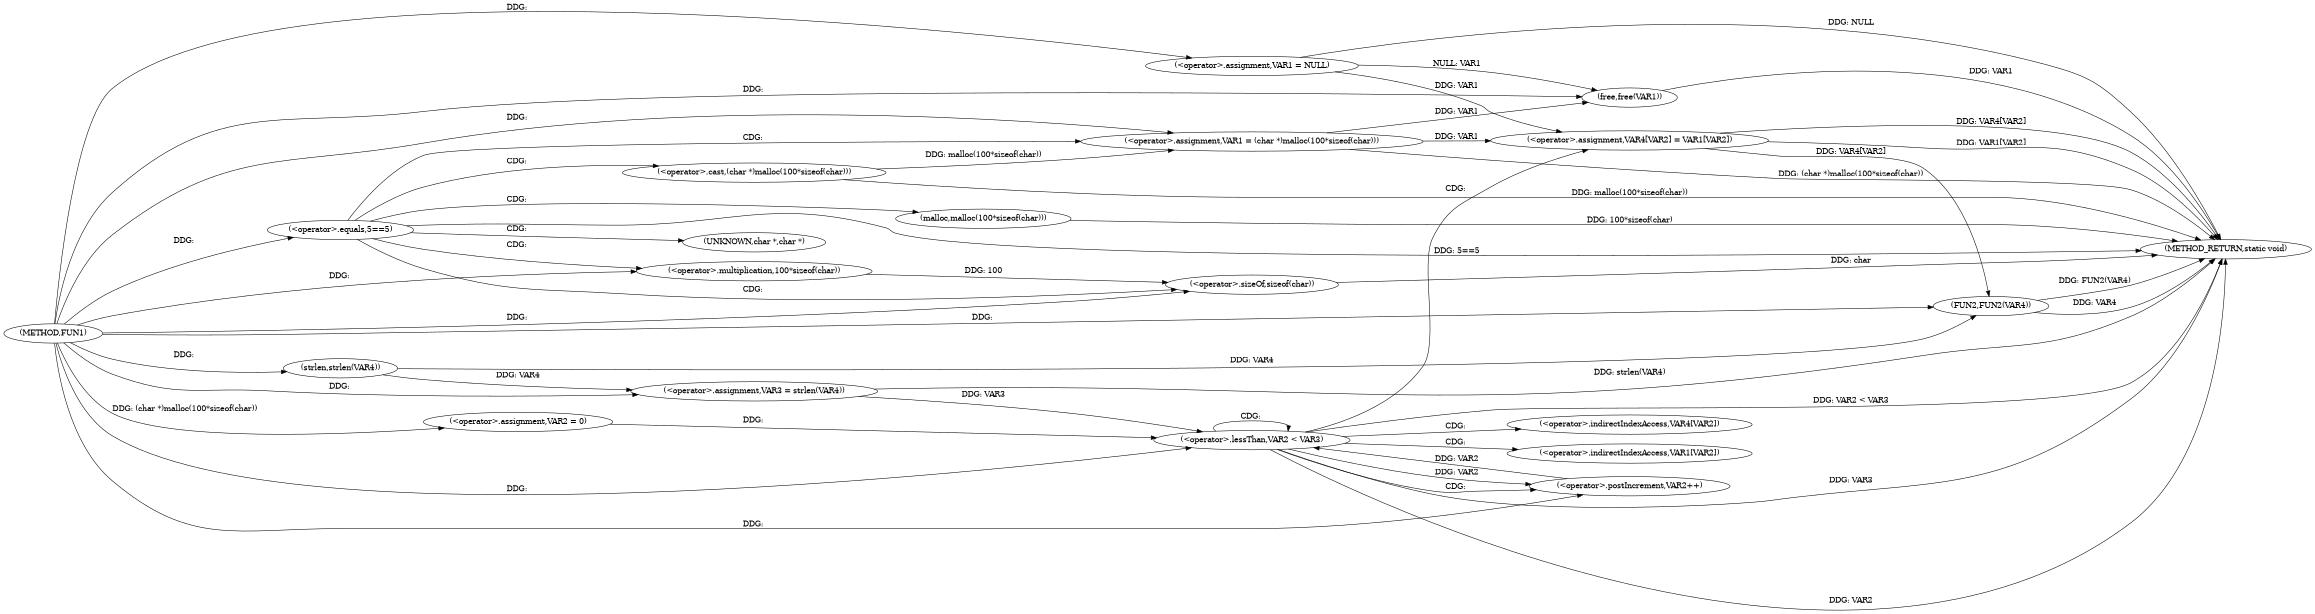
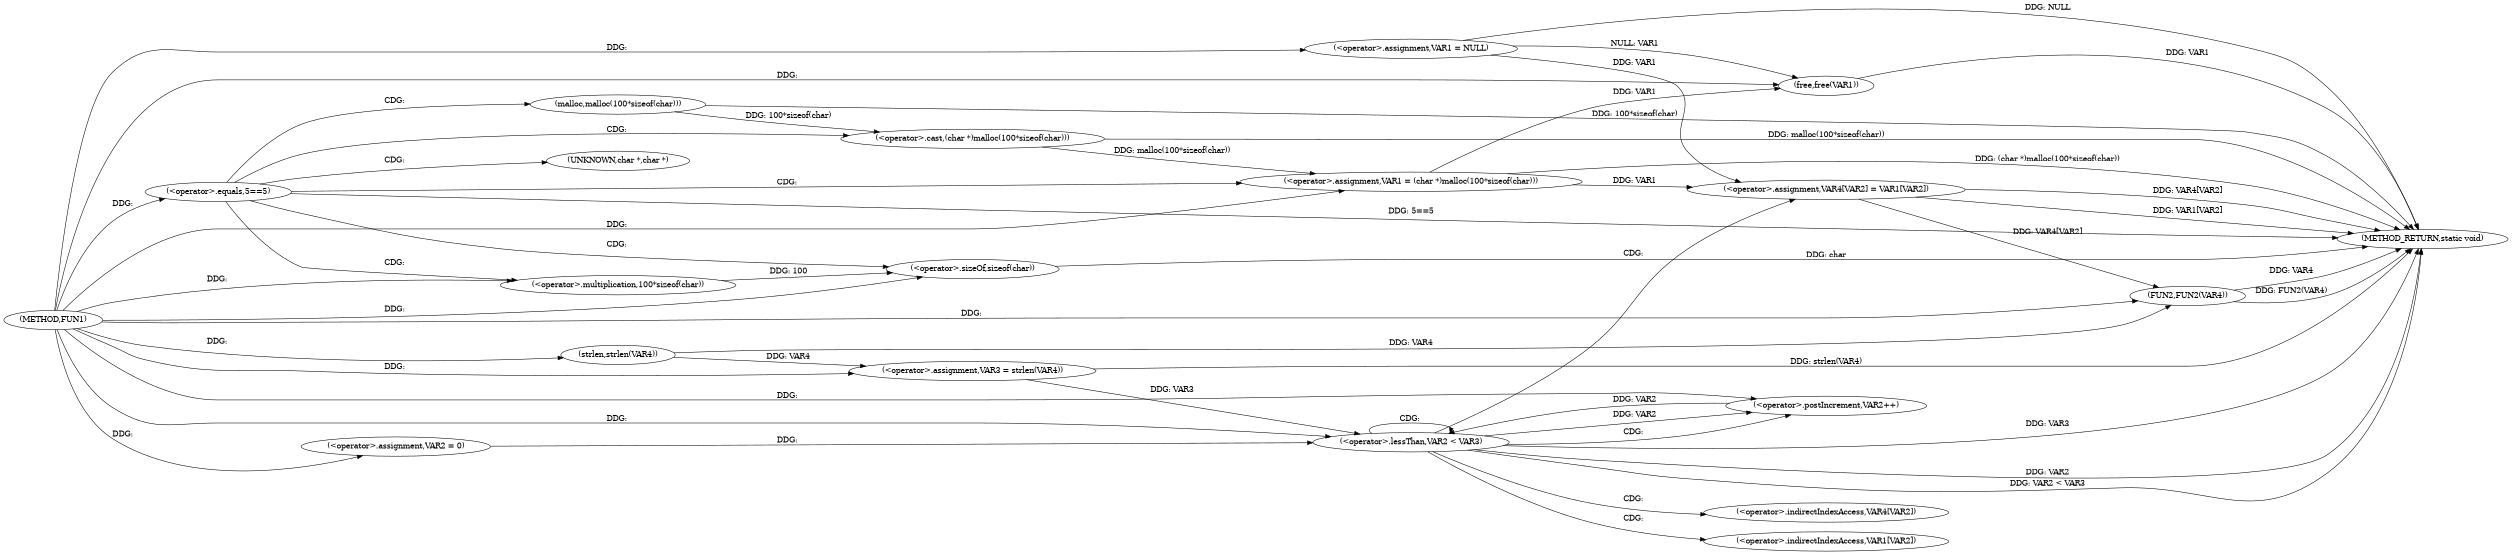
none -> (774, 123)
(185, 409) -> (124, 435)
